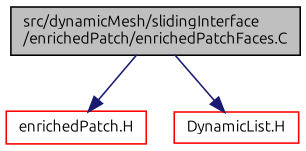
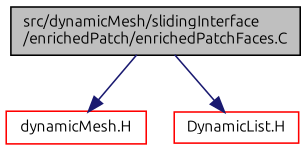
(76, 128) -> (76, 128)
